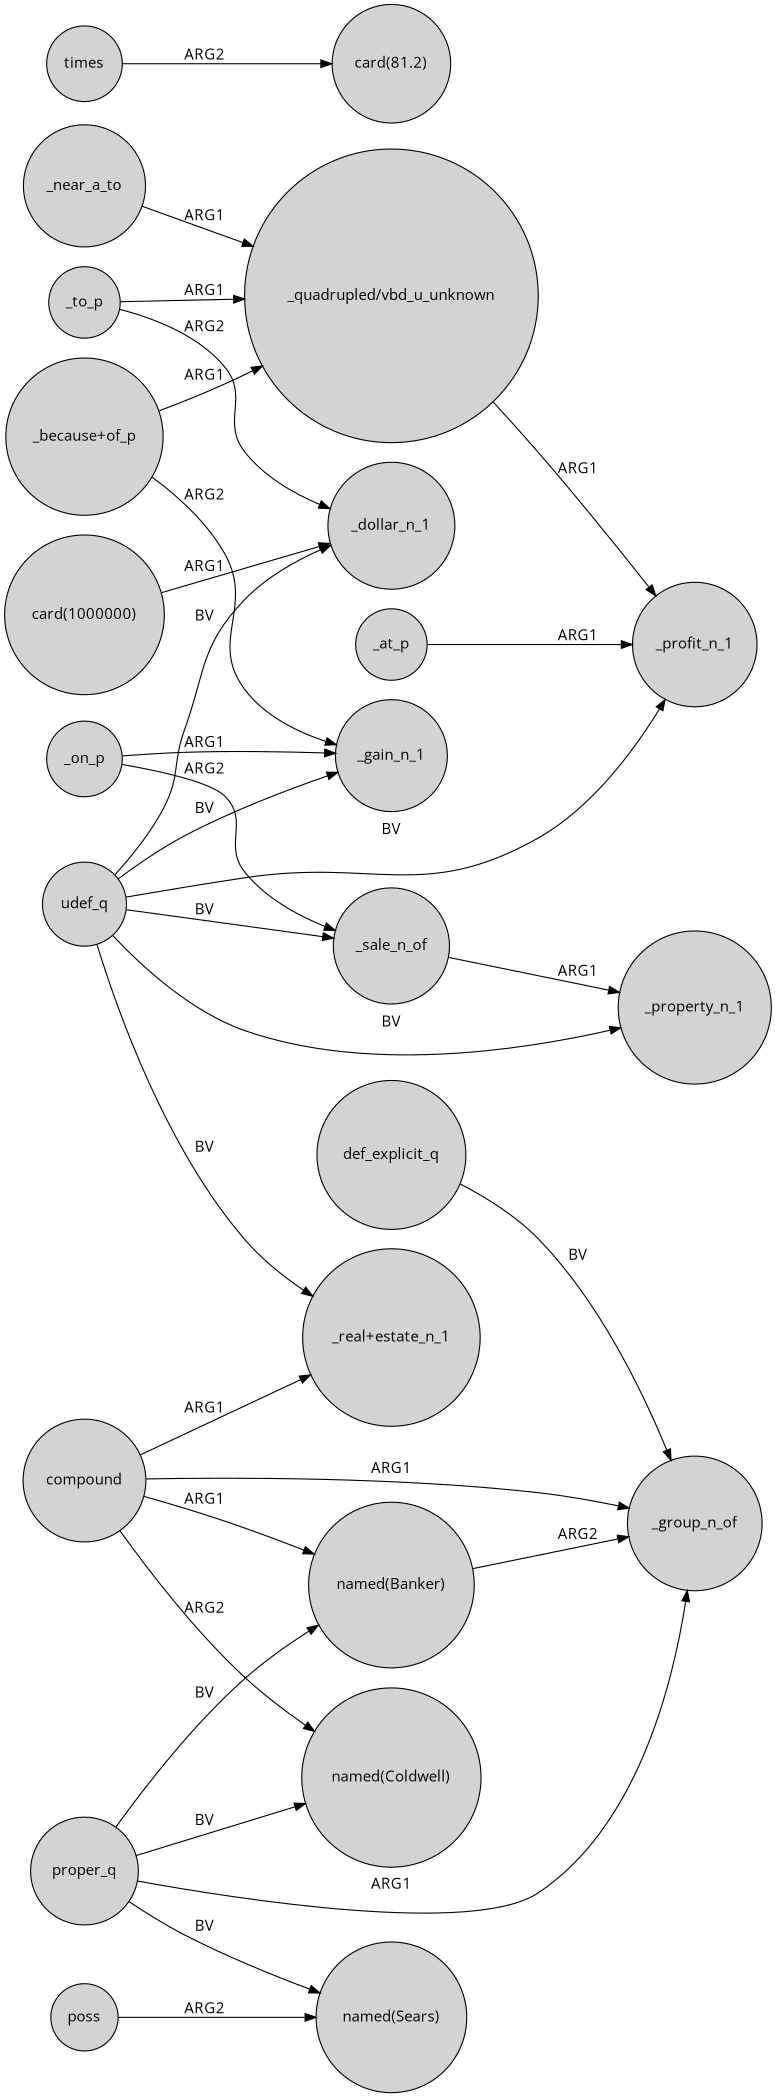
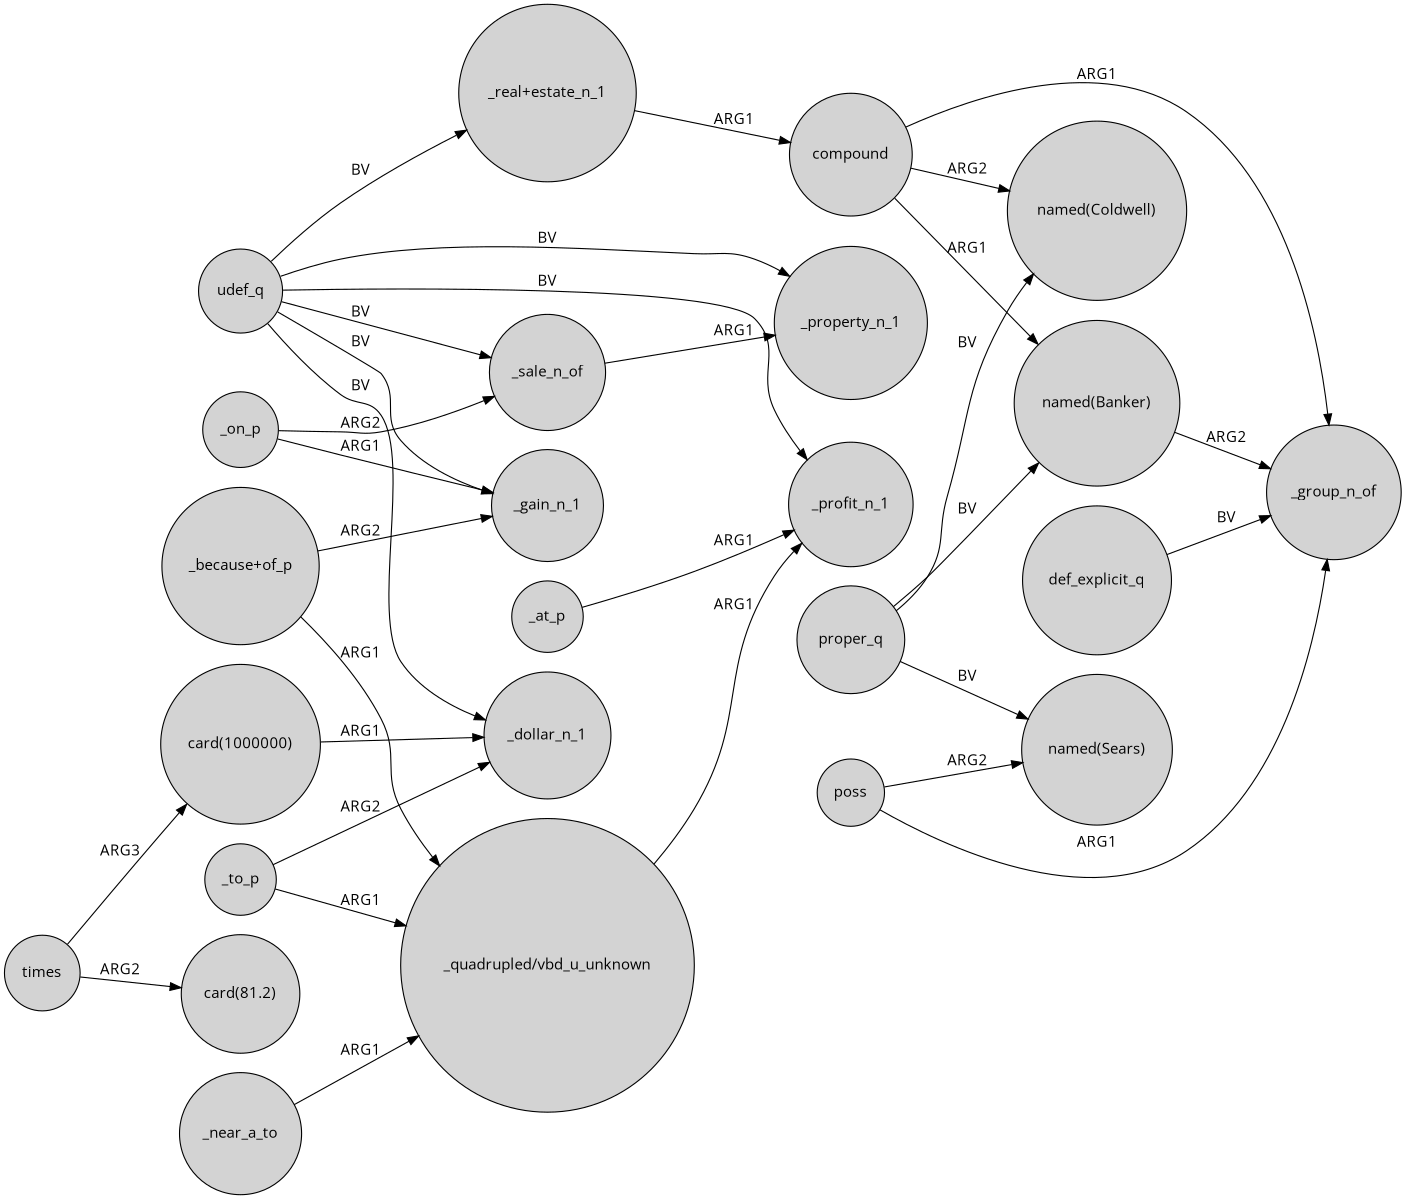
none -> (123, 878)
(220, 1417) -> (707, 125)
(506, 1906) -> (1185, 851)
